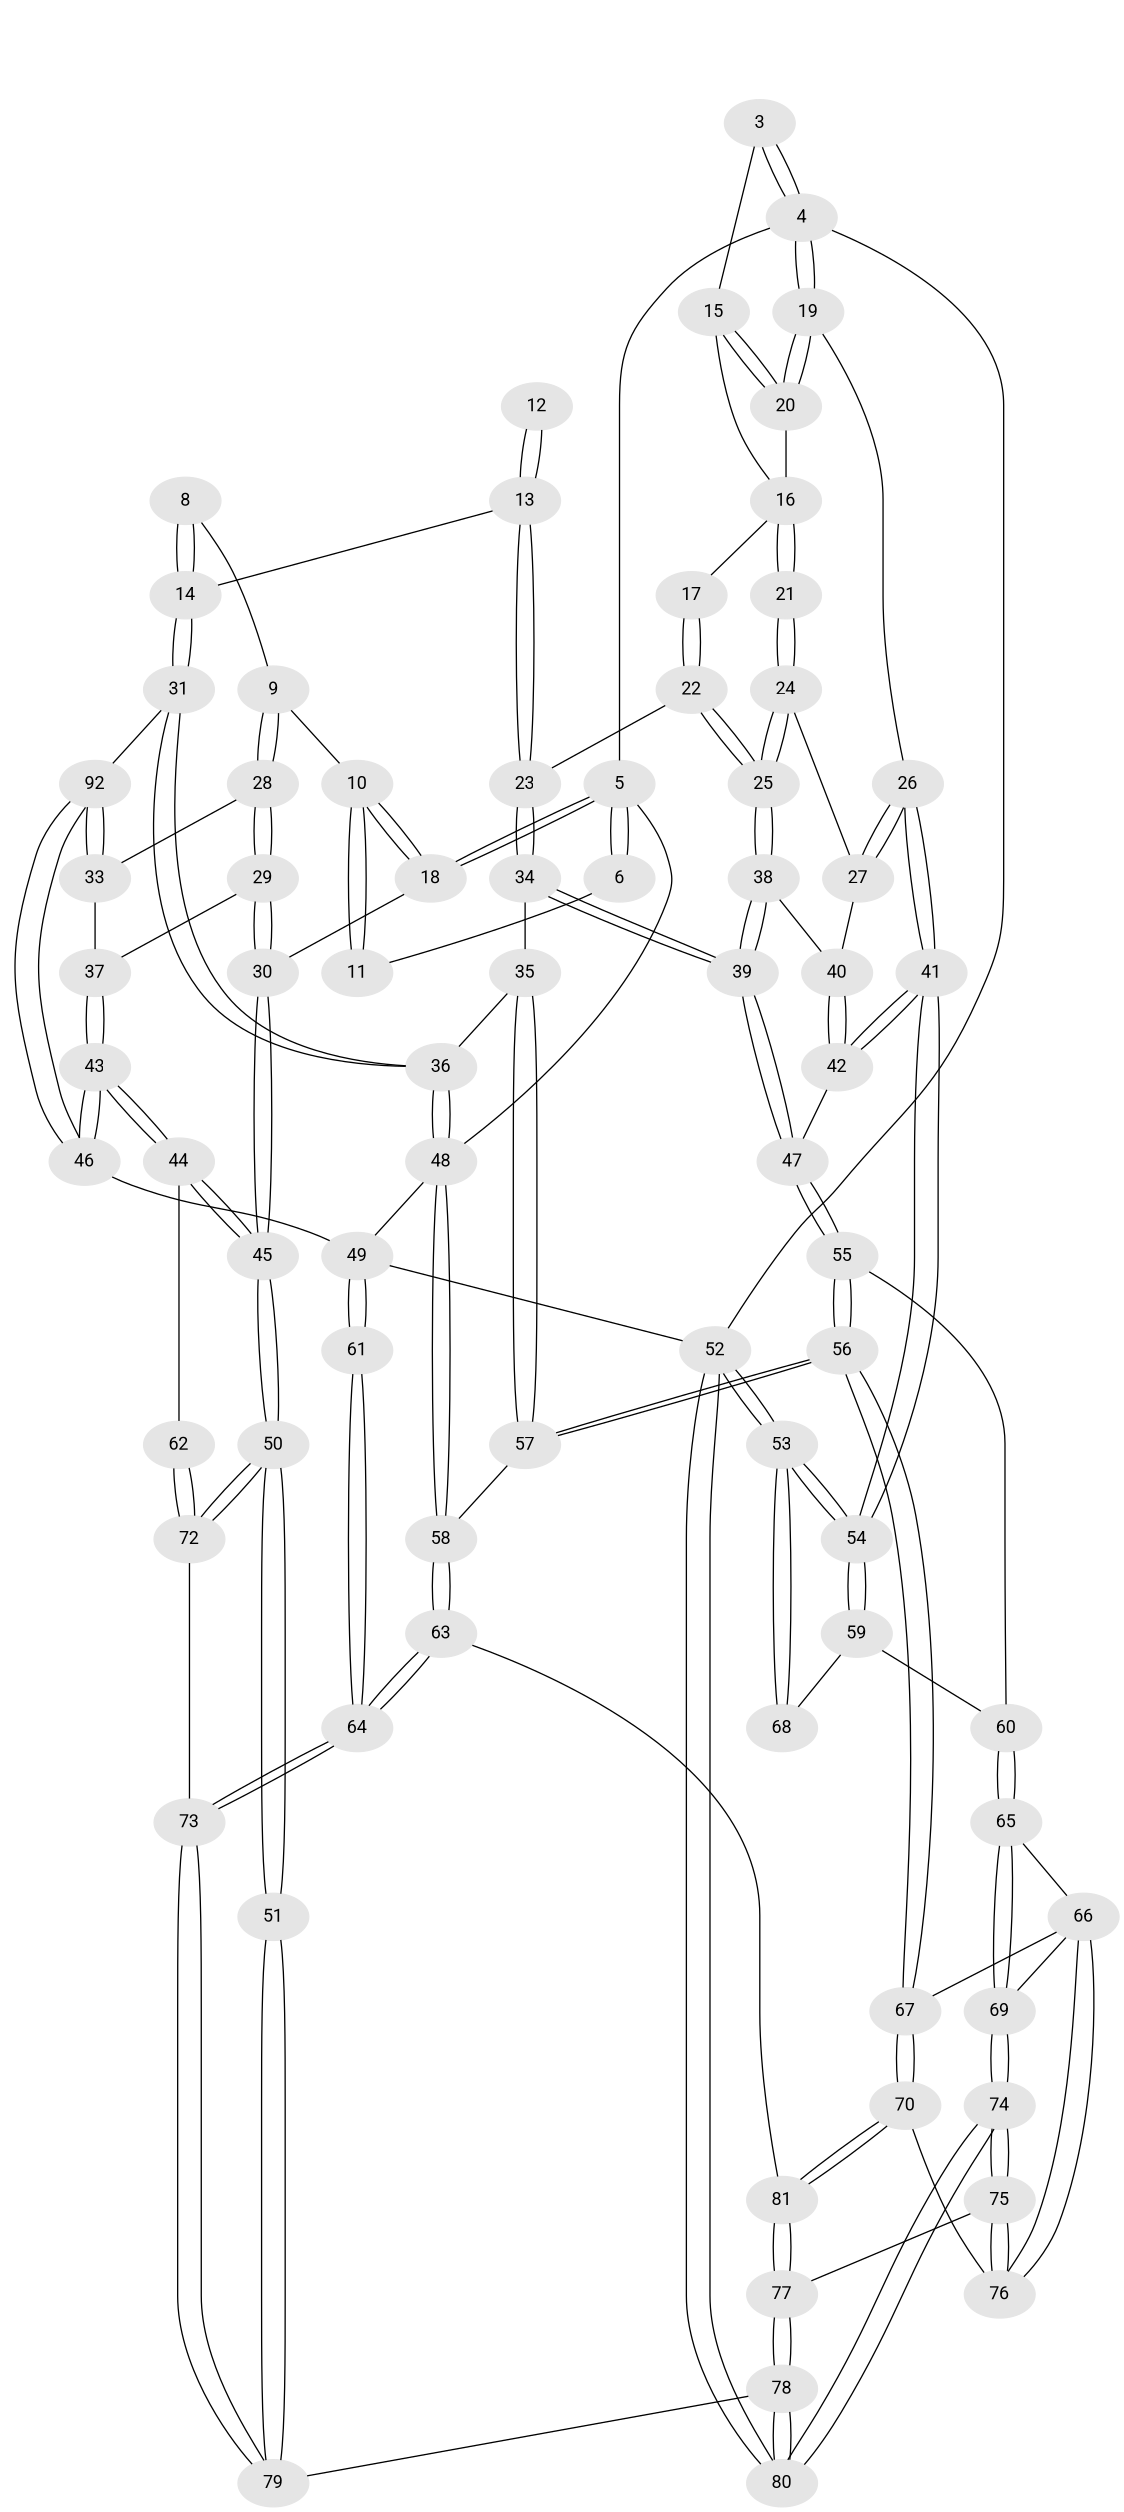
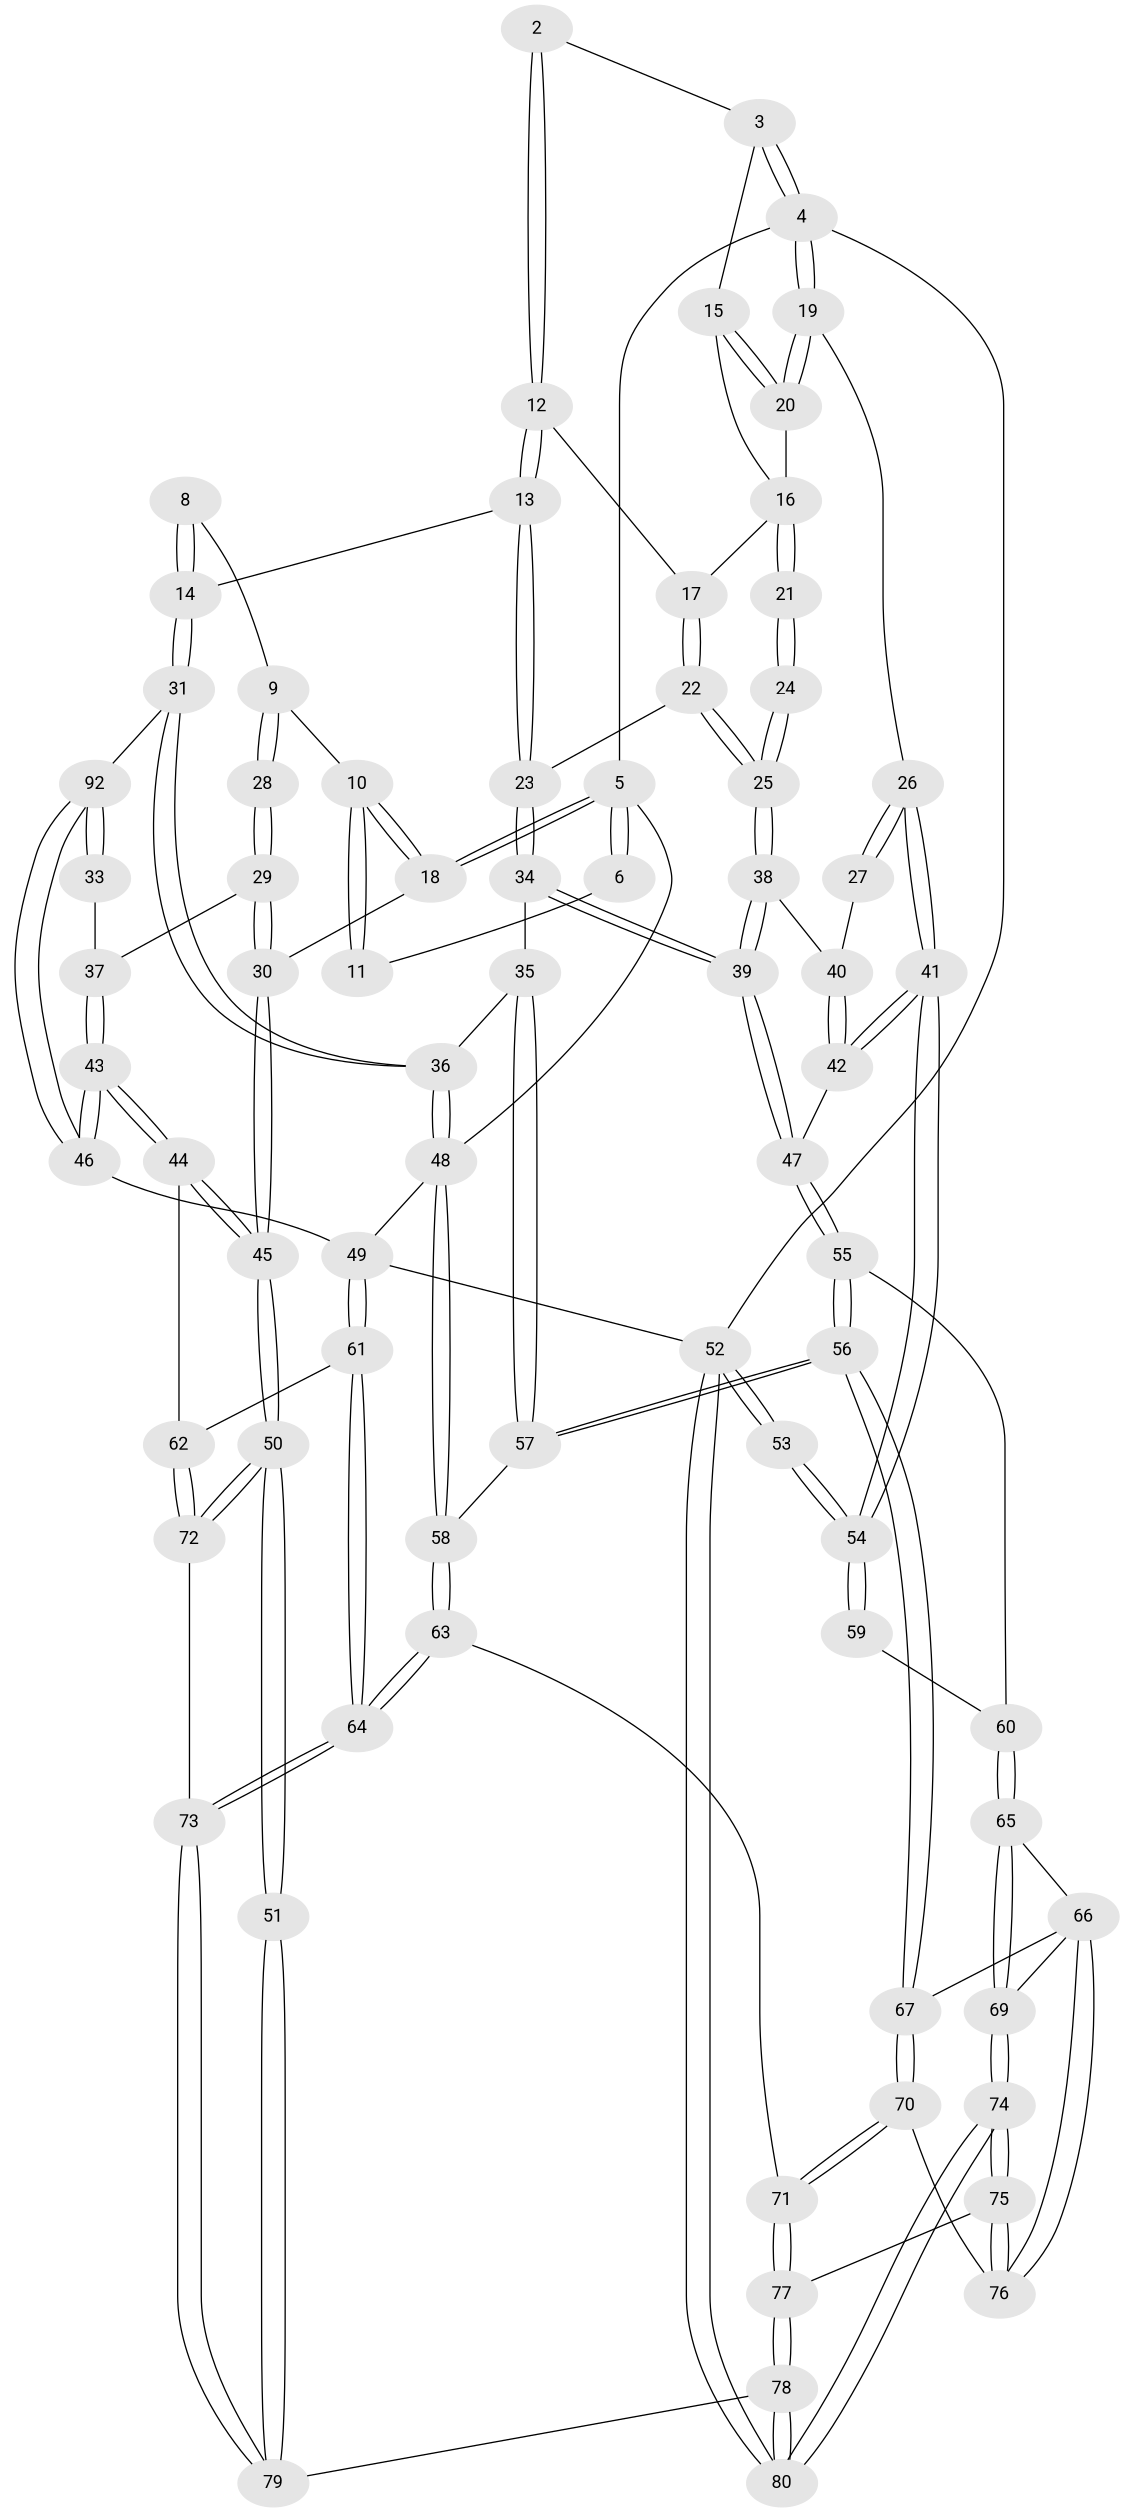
none -> (537, 29)
none -> (611, 497)
(822, 784) -> none
(185, 828) -> none
none -> (253, 1406)
(782, 1728) -> none
(782, 2200) -> (782, 2200)
